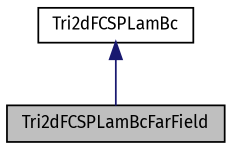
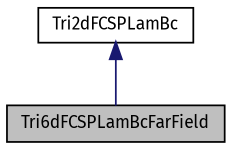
(116, 124) -> (116, 124)
